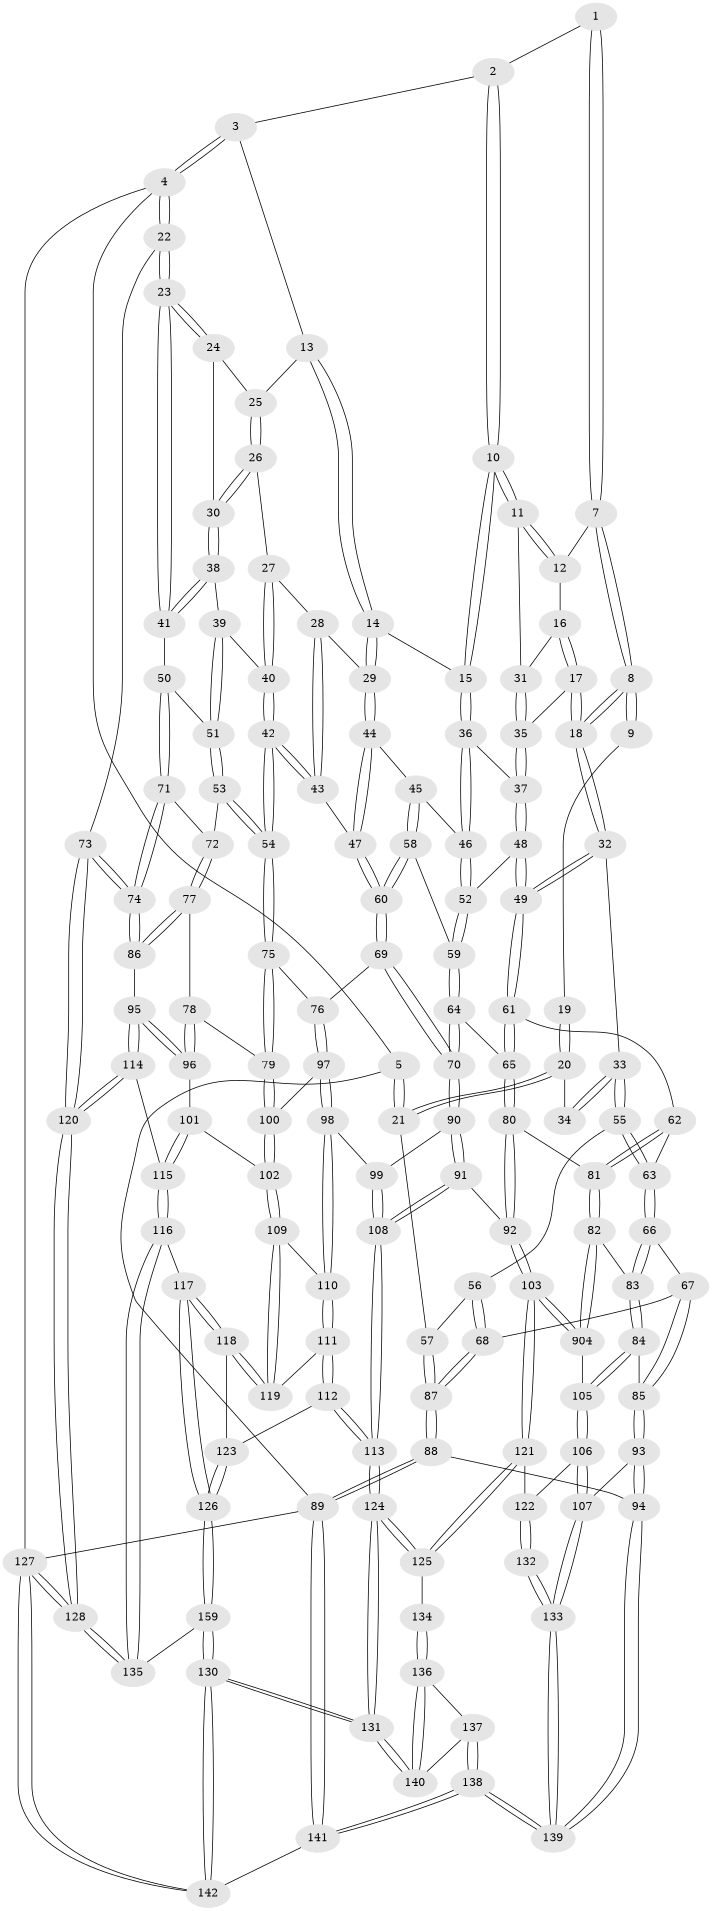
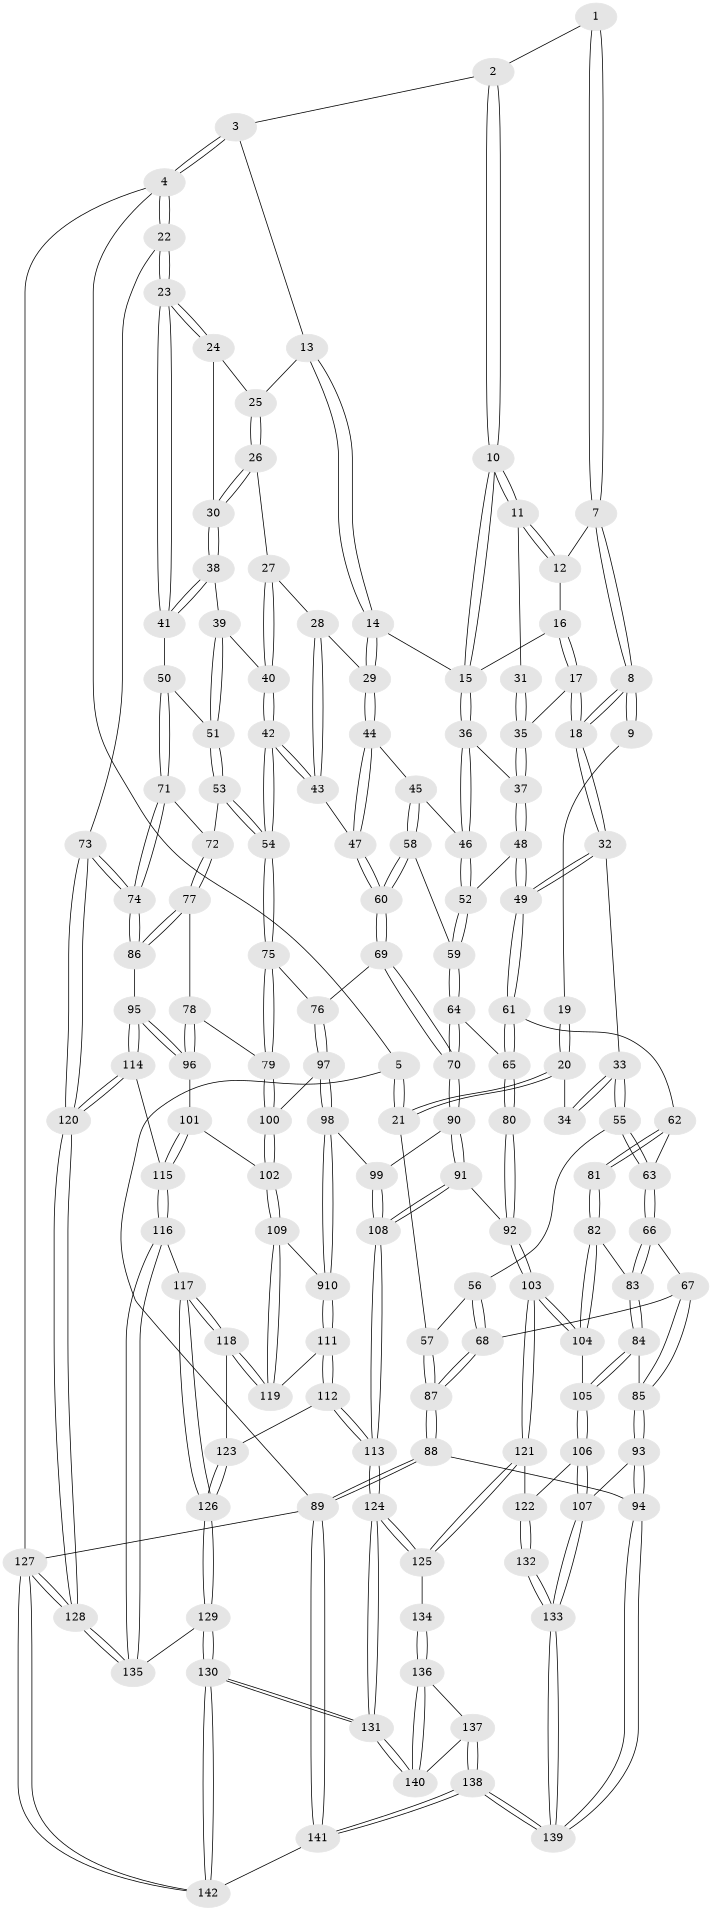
(541, 652) -> (513, 652)
(552, 1148) -> none
(328, 1286) -> (328, 1286)
(582, 1342) -> (582, 1342)
(208, 1618) -> (208, 1618)
